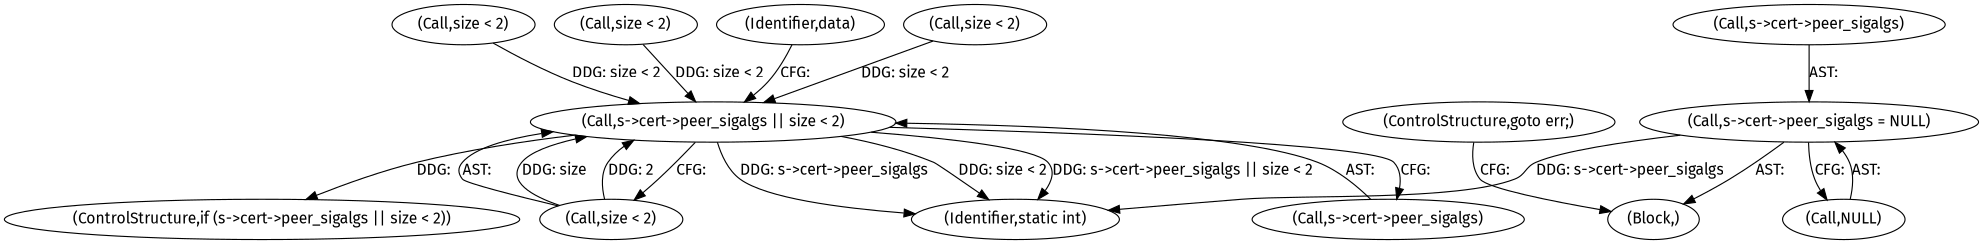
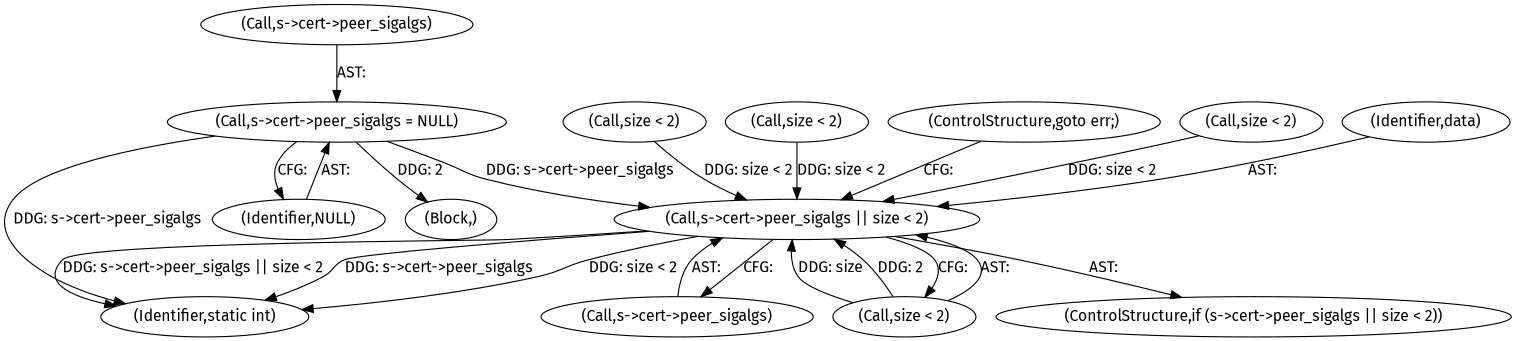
(798, 73) -> (1265, 171)
(436, 171) -> (1106, 268)
(1772, 171) -> (420, 171)
none -> (510, 185)
(1520, 194) -> (916, 168)
(1844, 219) -> (299, 219)
